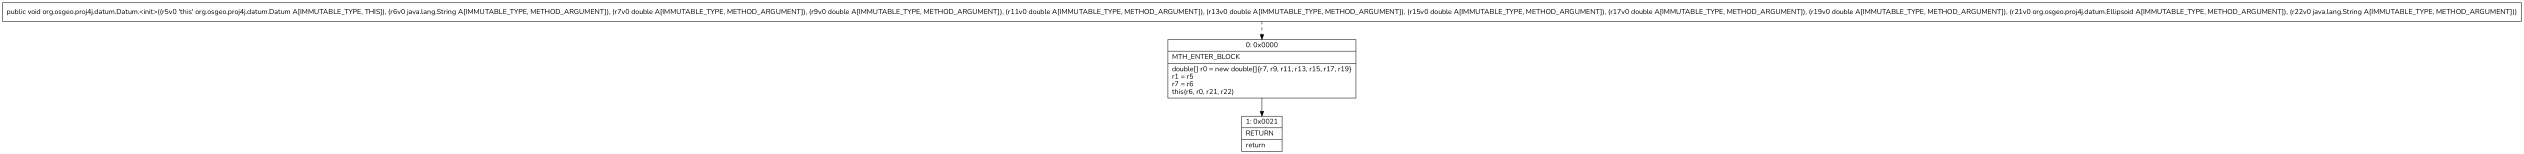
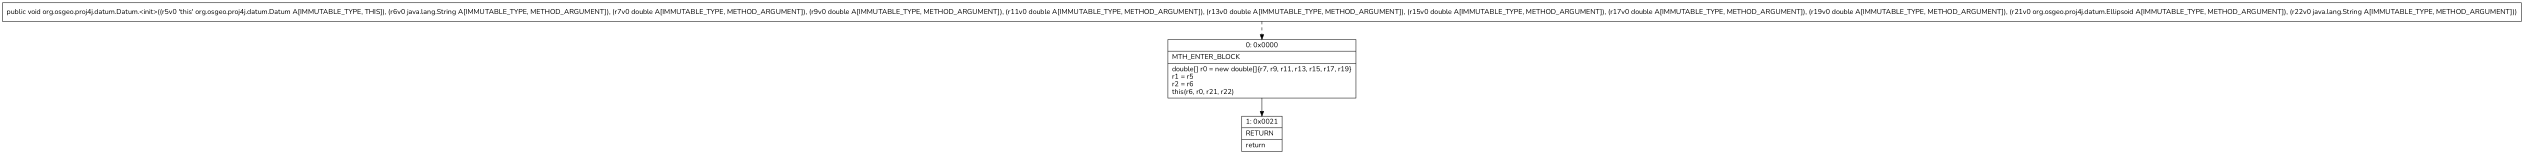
(1183, 84) -> (1183, 84)
